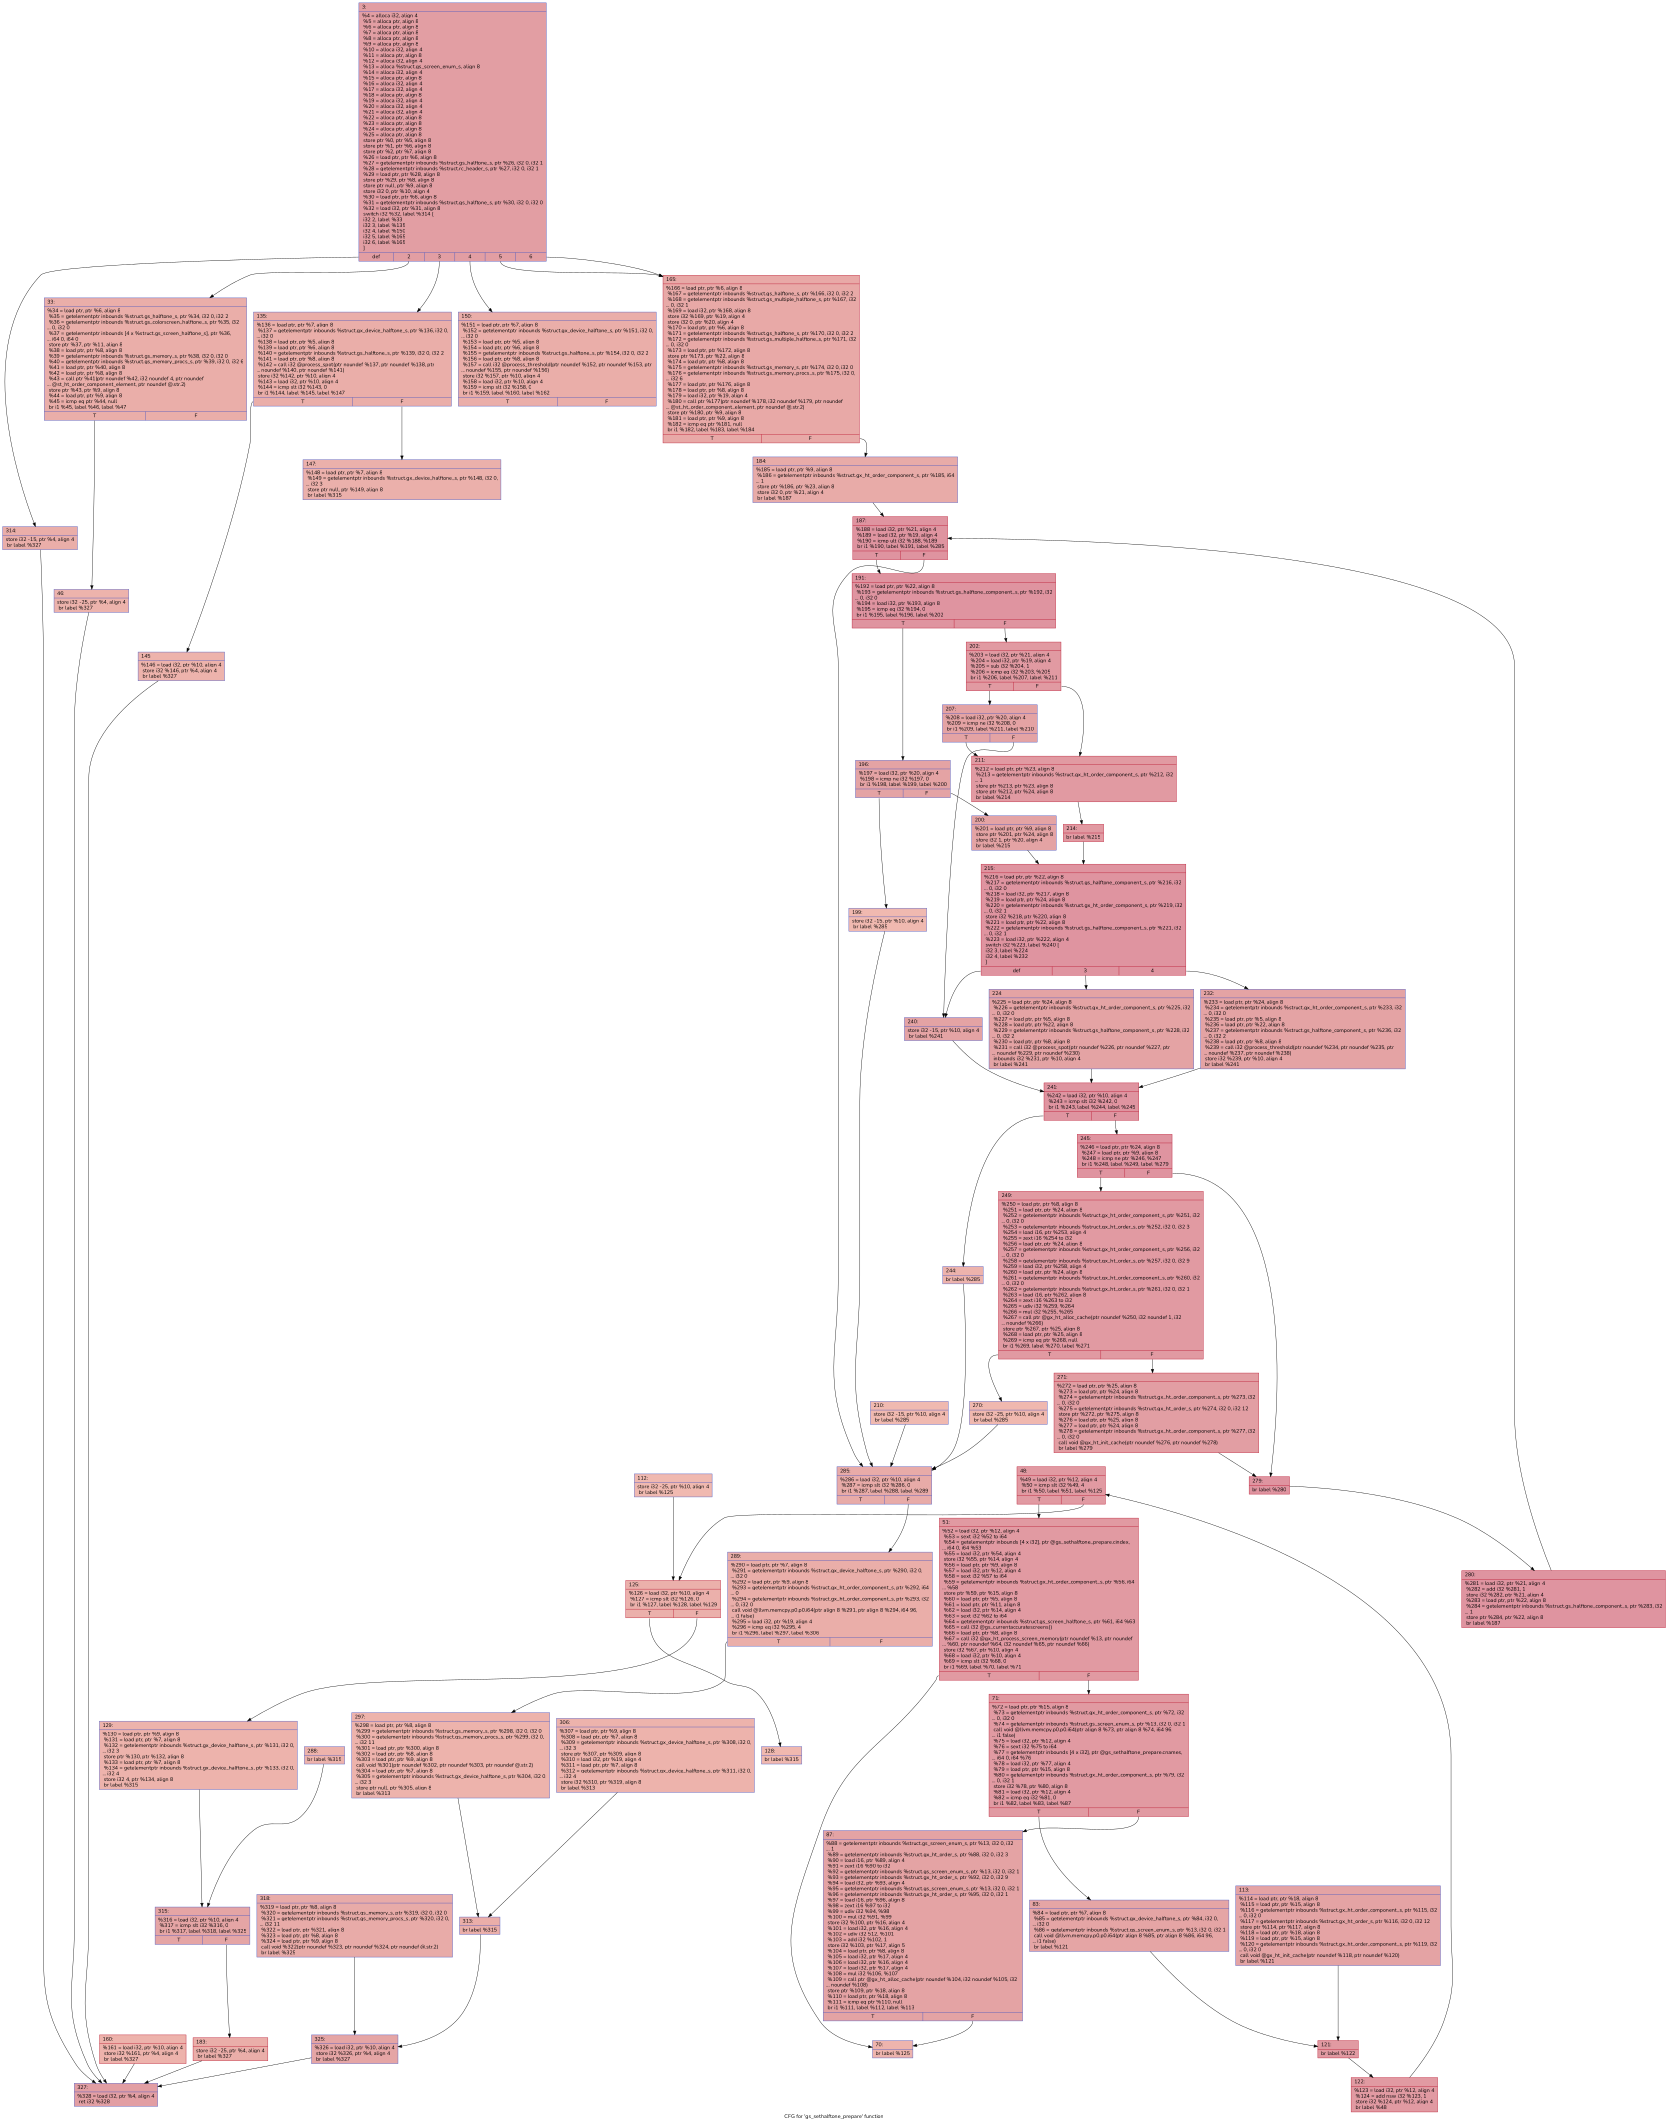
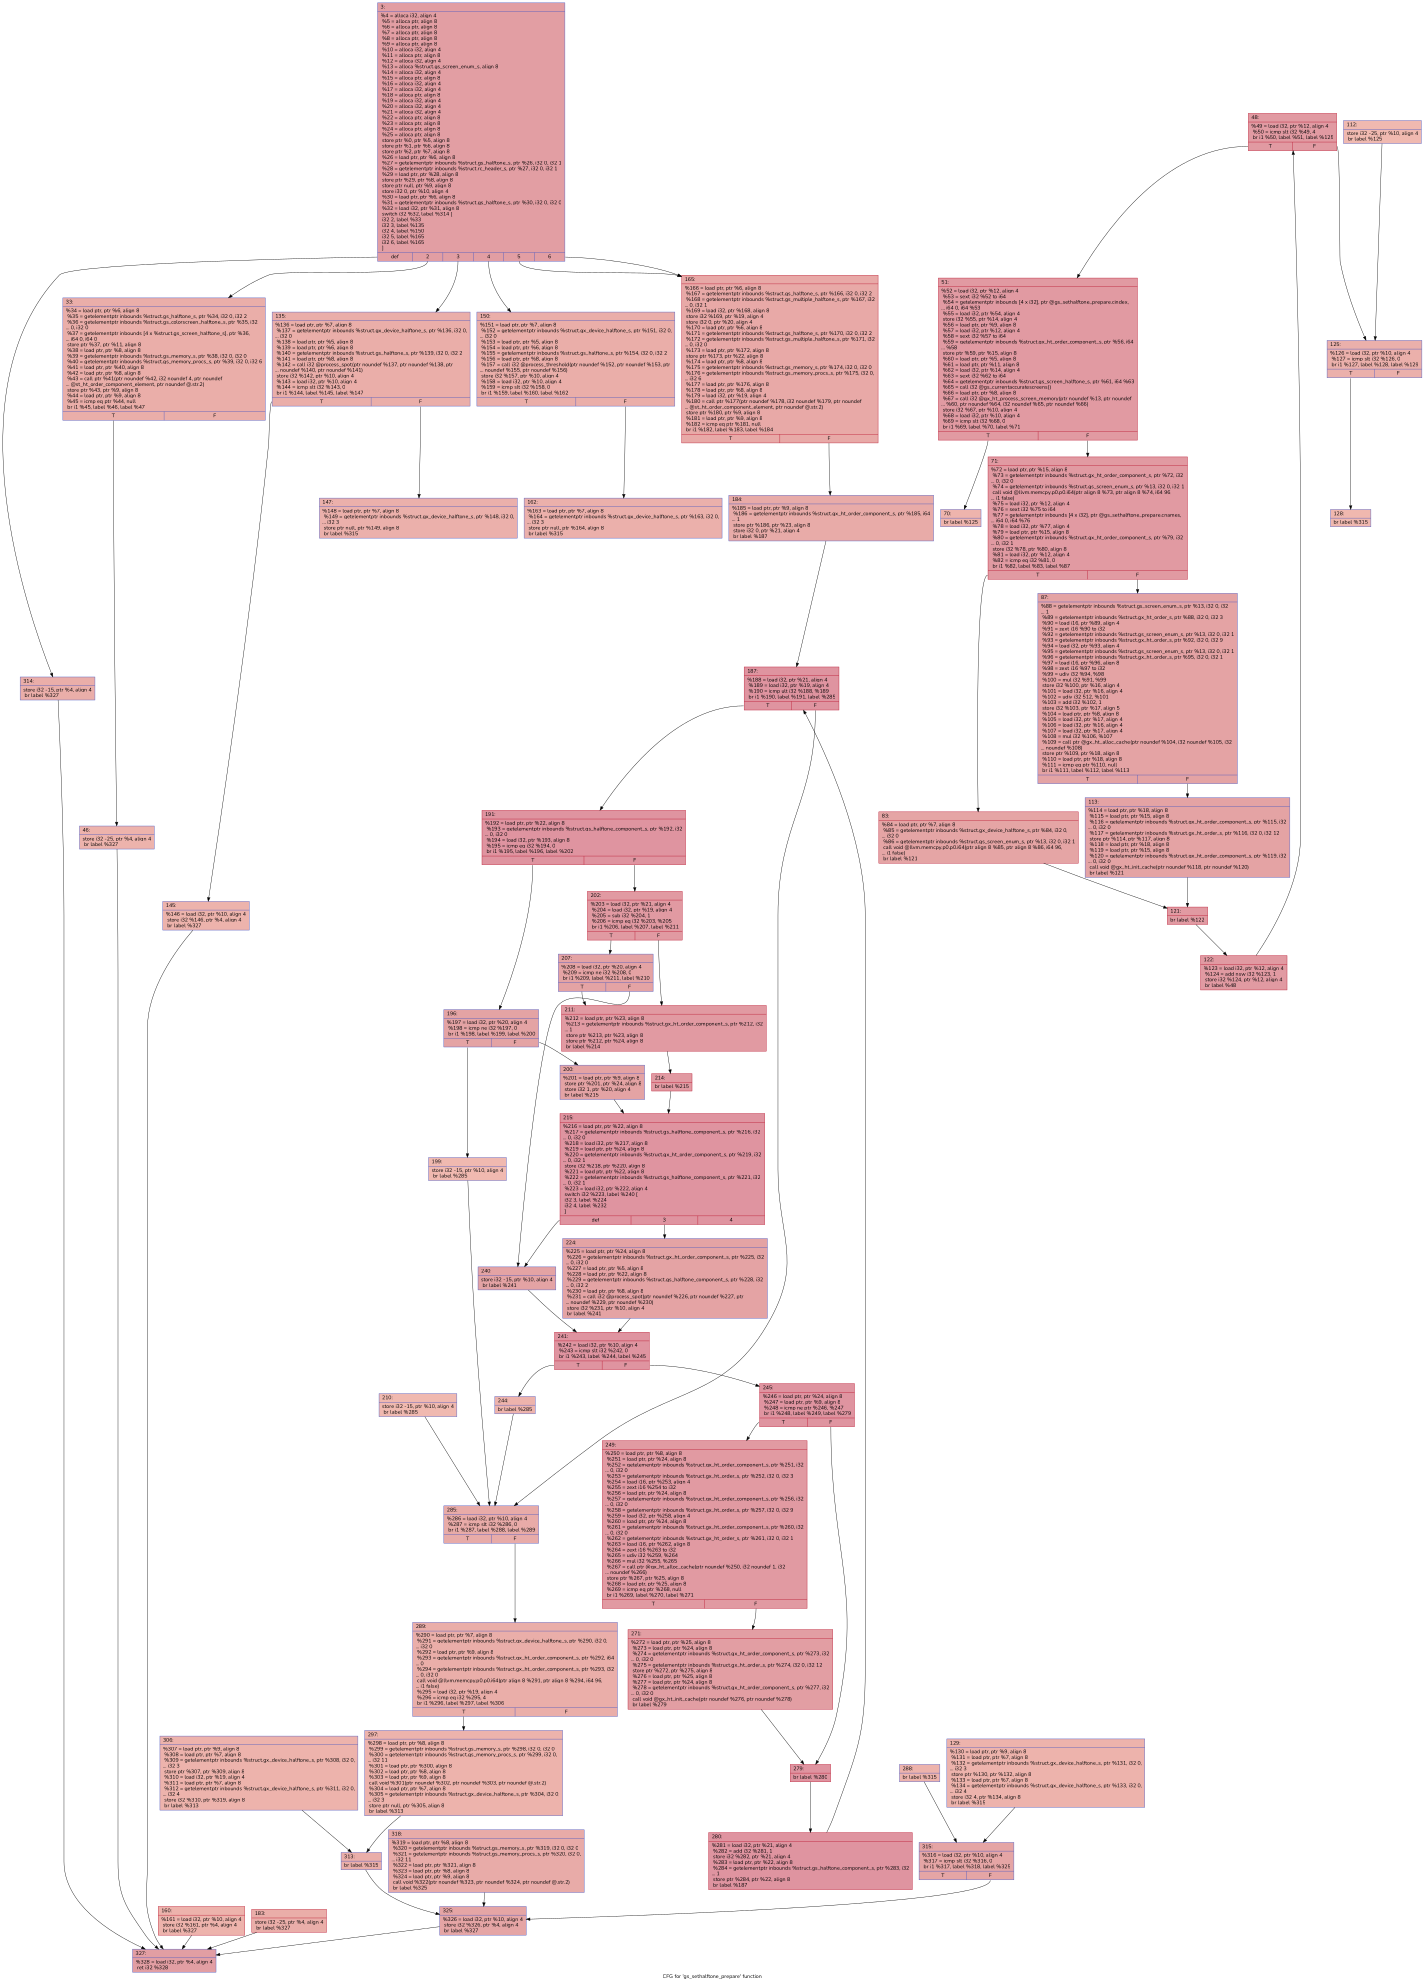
none -> (623, 518)
(1303, 1029) -> none
(1036, 1059) -> (605, 1308)
(1008, 1413) -> none
(673, 1599) -> (1374, 359)
(481, 1679) -> none
(1129, 1926) -> (979, 838)
(227, 1989) -> (762, 1910)
(948, 2038) -> (1187, 789)
